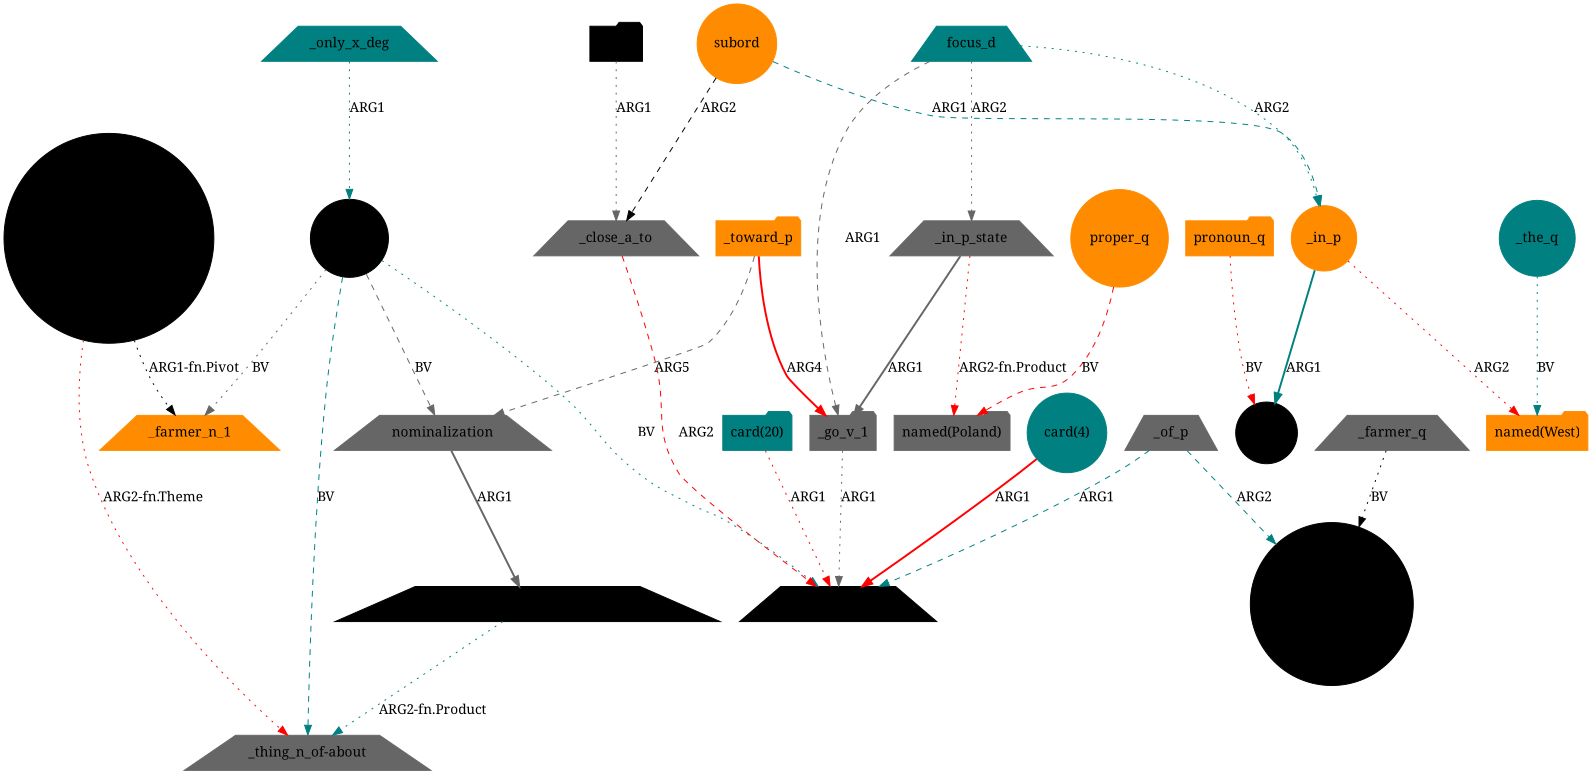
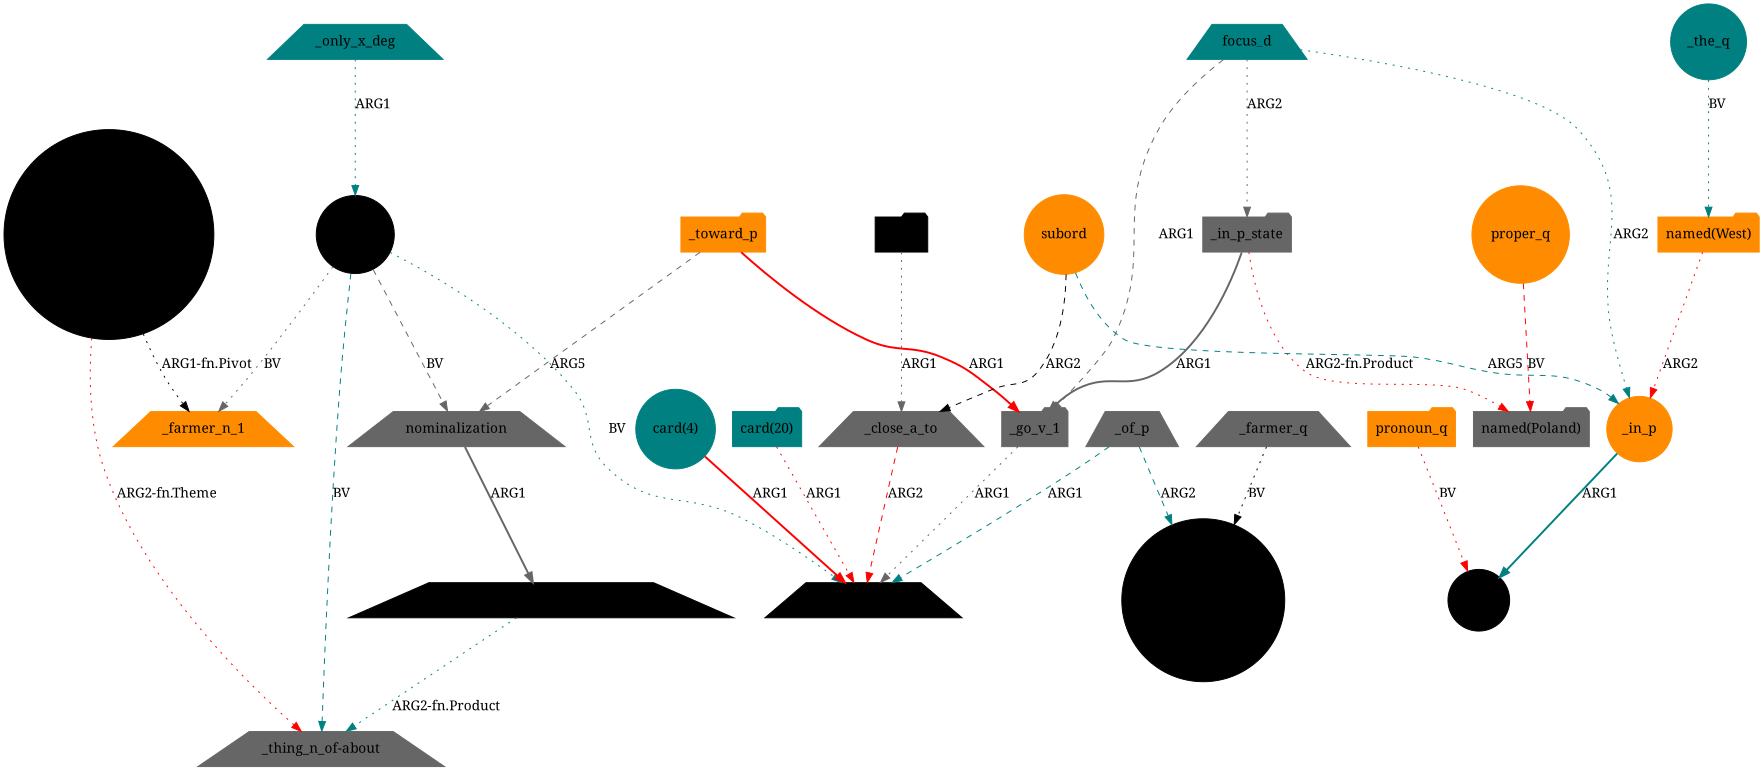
(950, 108) -> (1506, 364)
(972, 238) -> (1247, 235)
(1430, 335) -> (1678, 320)
(805, 368) -> (987, 364)
